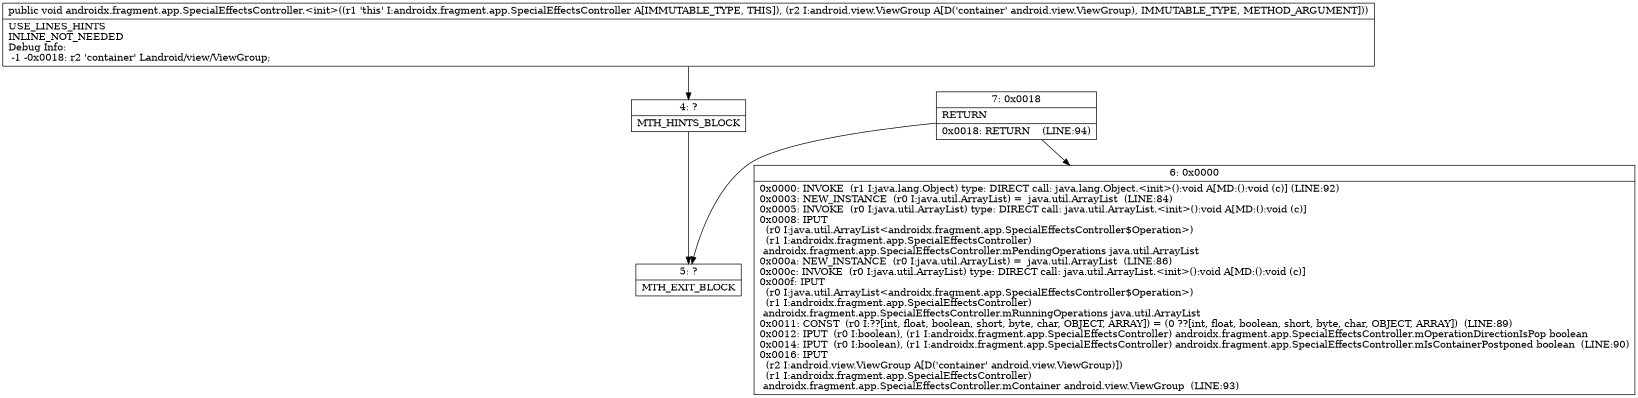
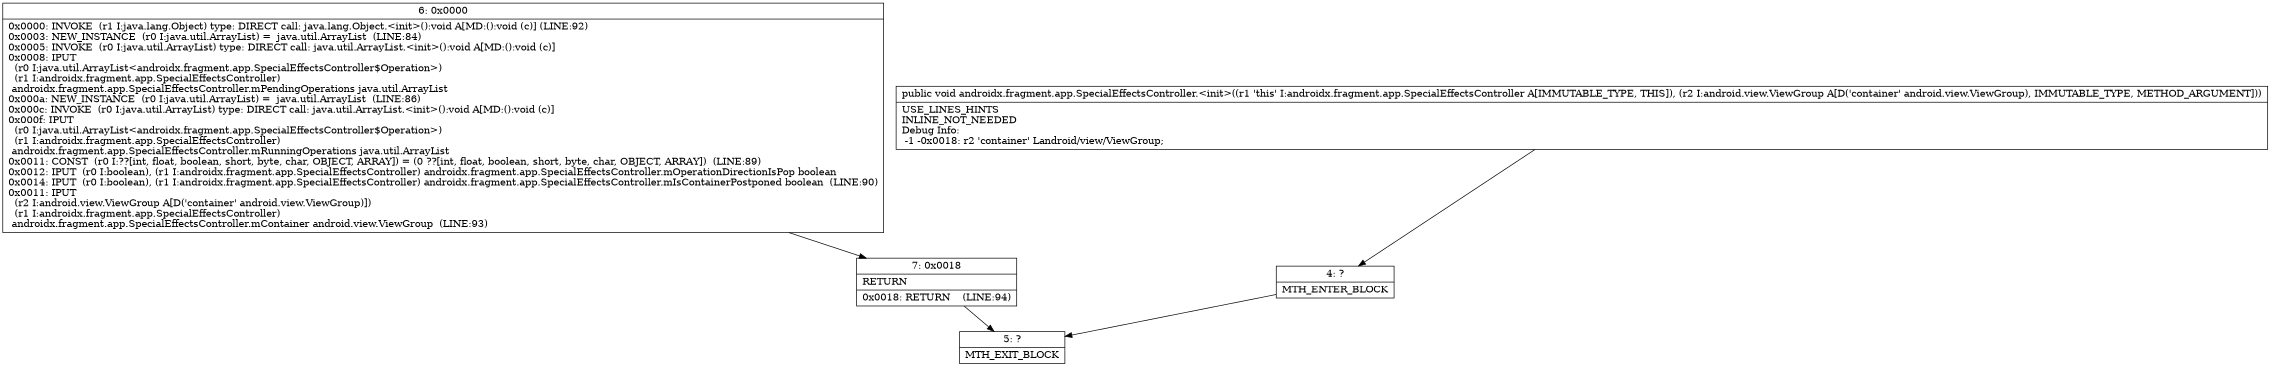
(689, 123) -> (1335, 290)
(1053, 150) -> (824, 244)
(797, 355) -> (45, 193)
